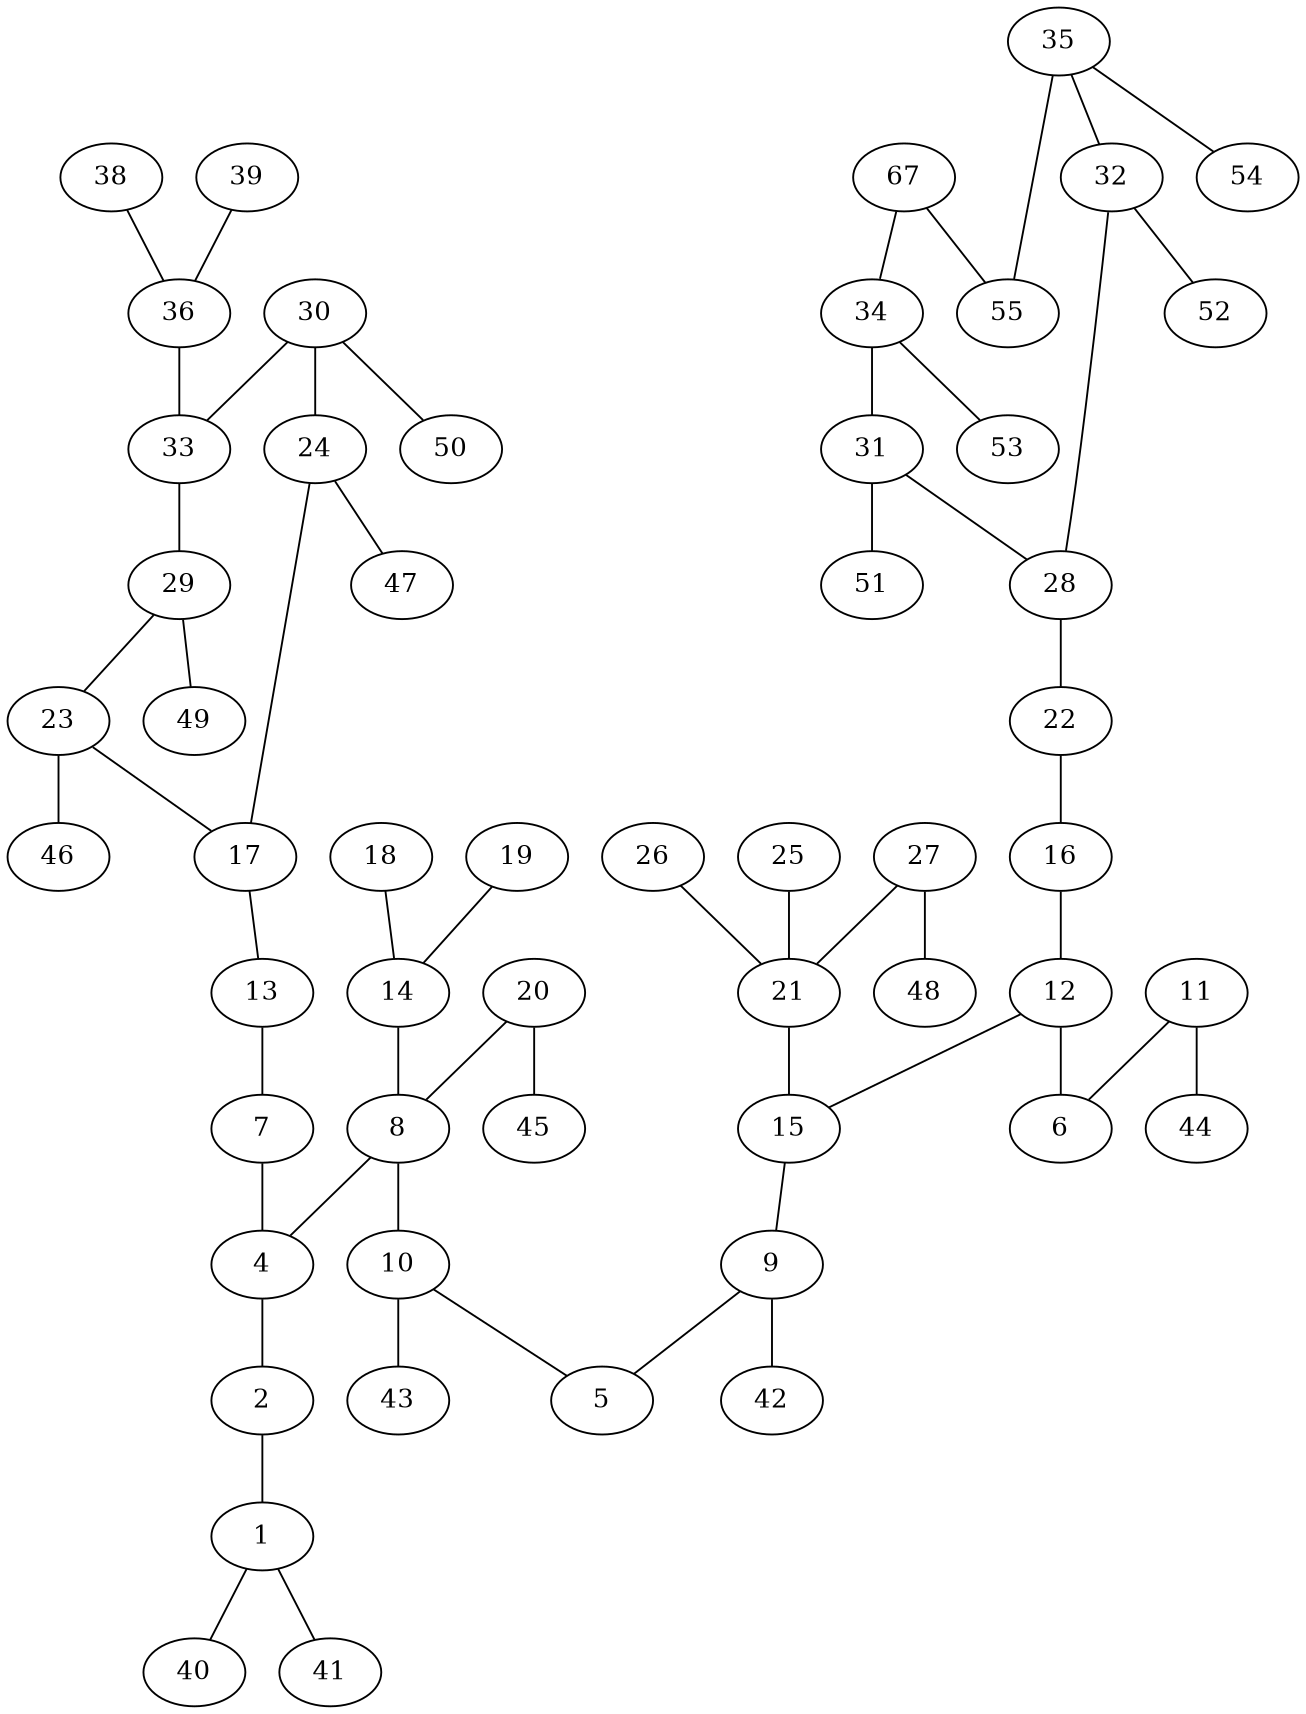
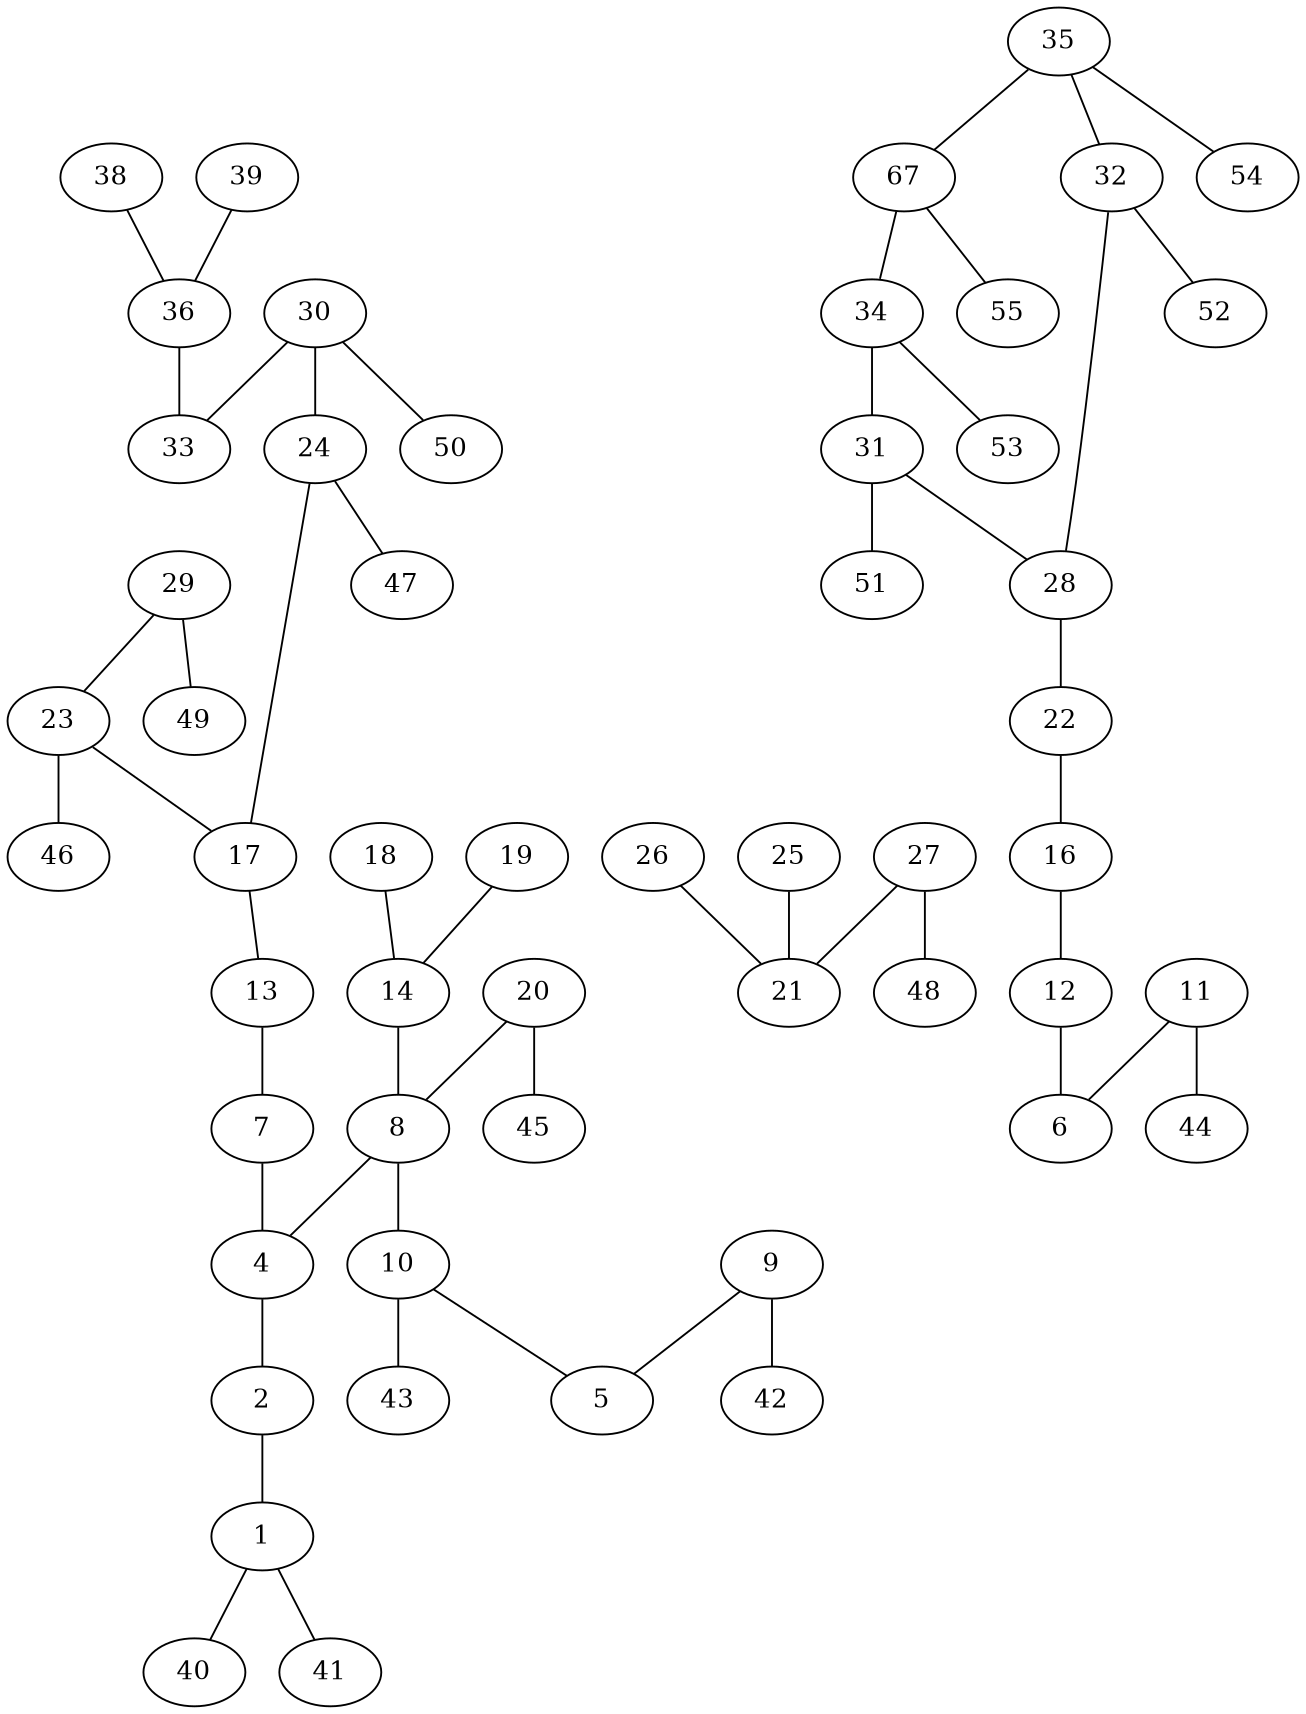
(1033, 177) -> (981, 110)
(179, 517) -> none
(789, 1129) -> none
